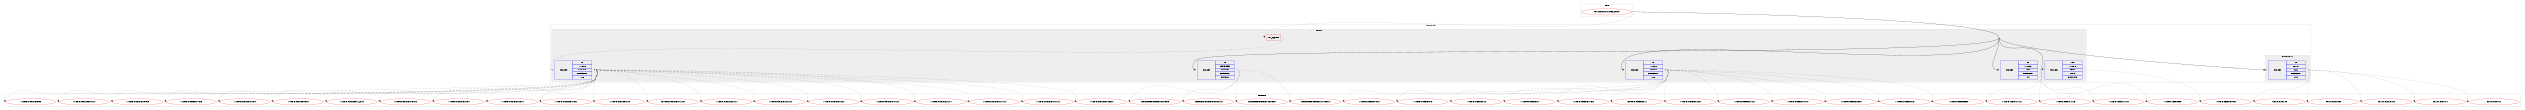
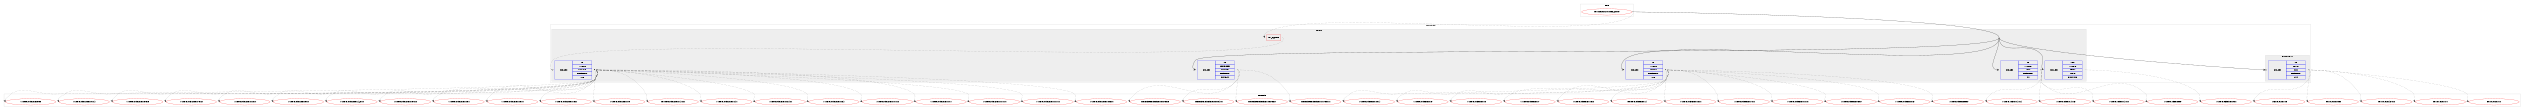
(191, 102) -> (191, 102)
